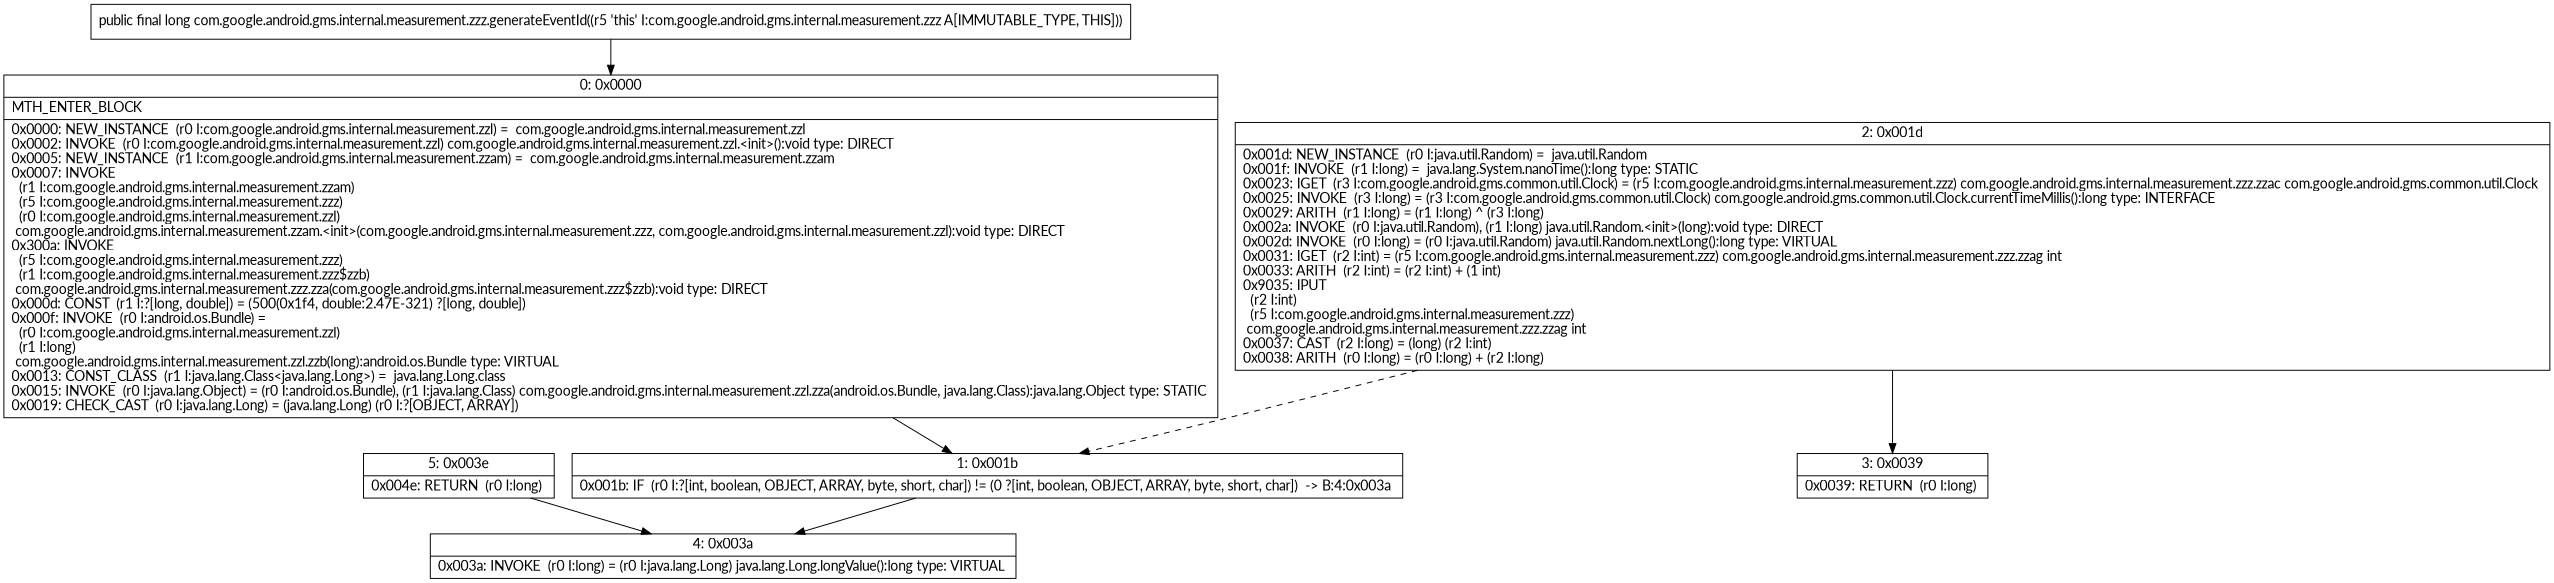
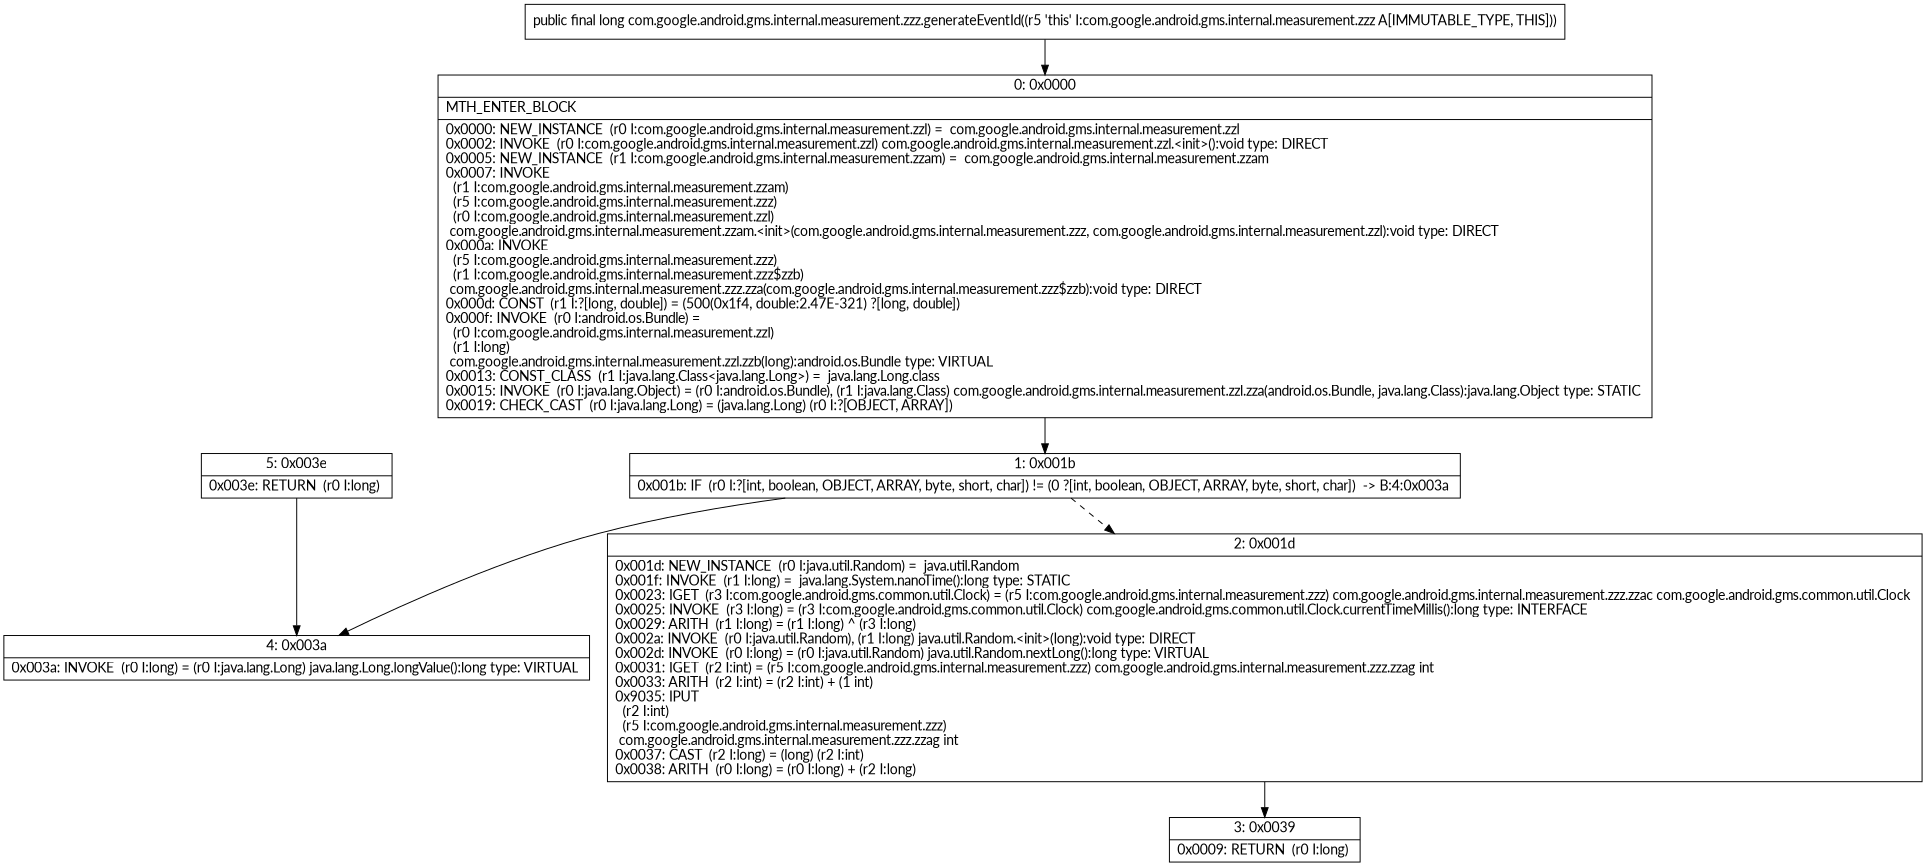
(67, 246) -> (501, 246)
(1253, 412) -> (1089, 513)
(459, 486) -> (297, 486)
(1893, 486) -> (1265, 850)
